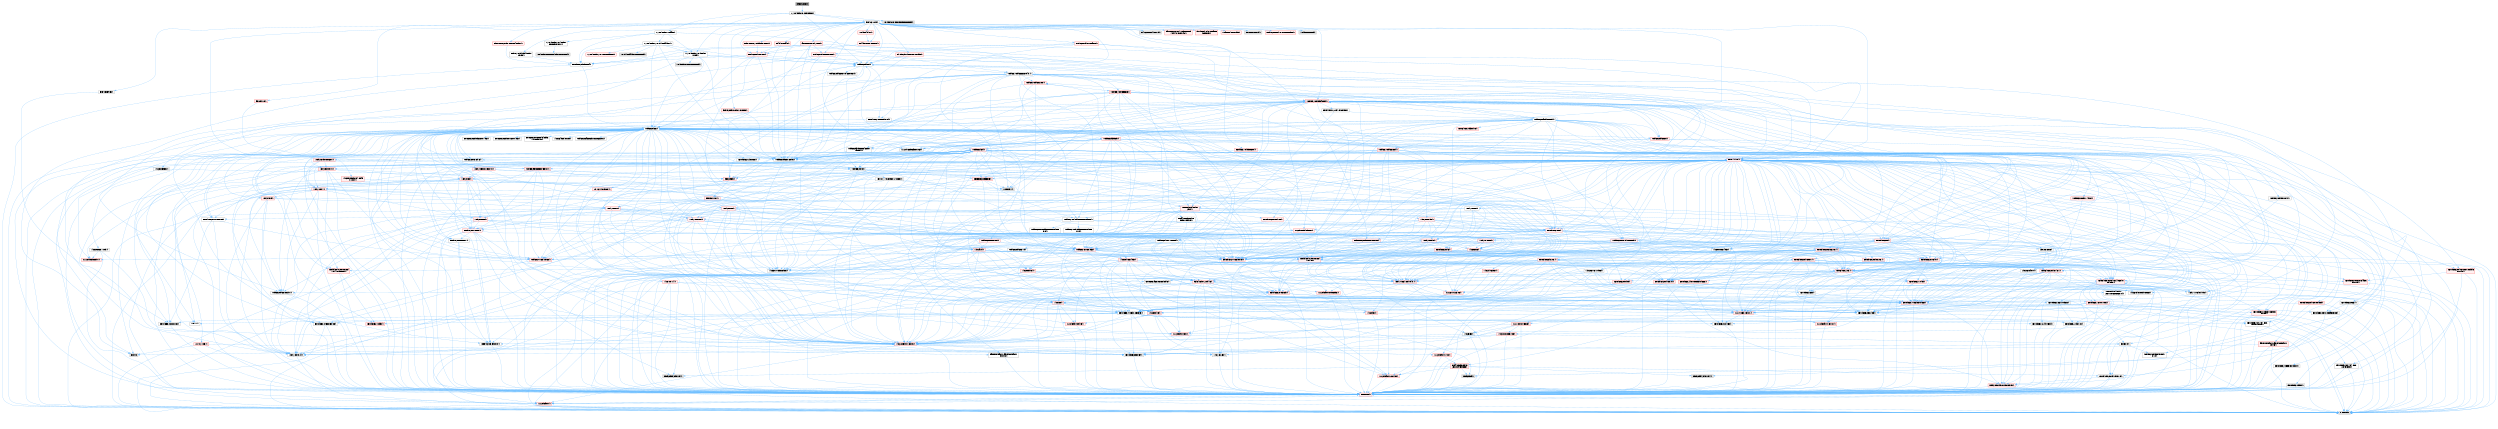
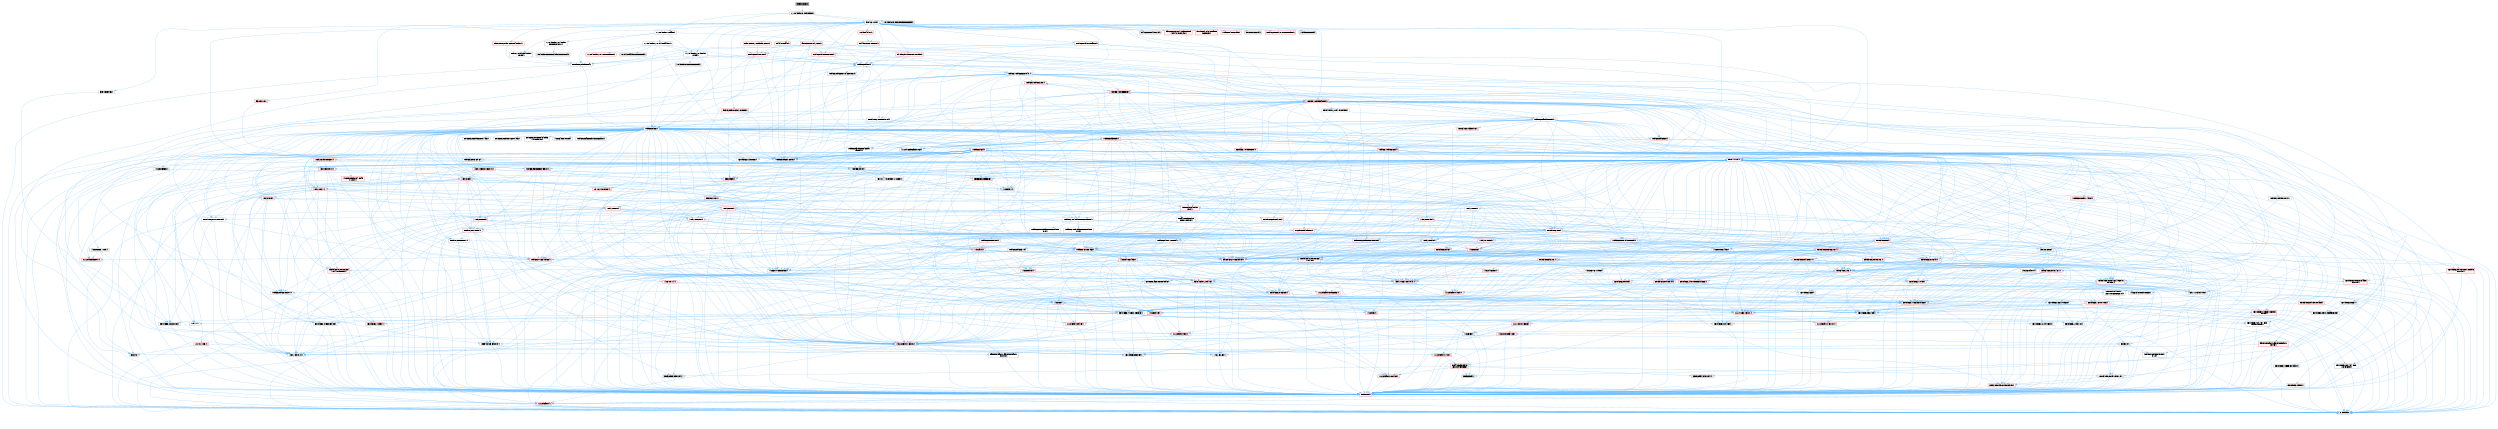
(1454, 293) -> (1454, 293)
